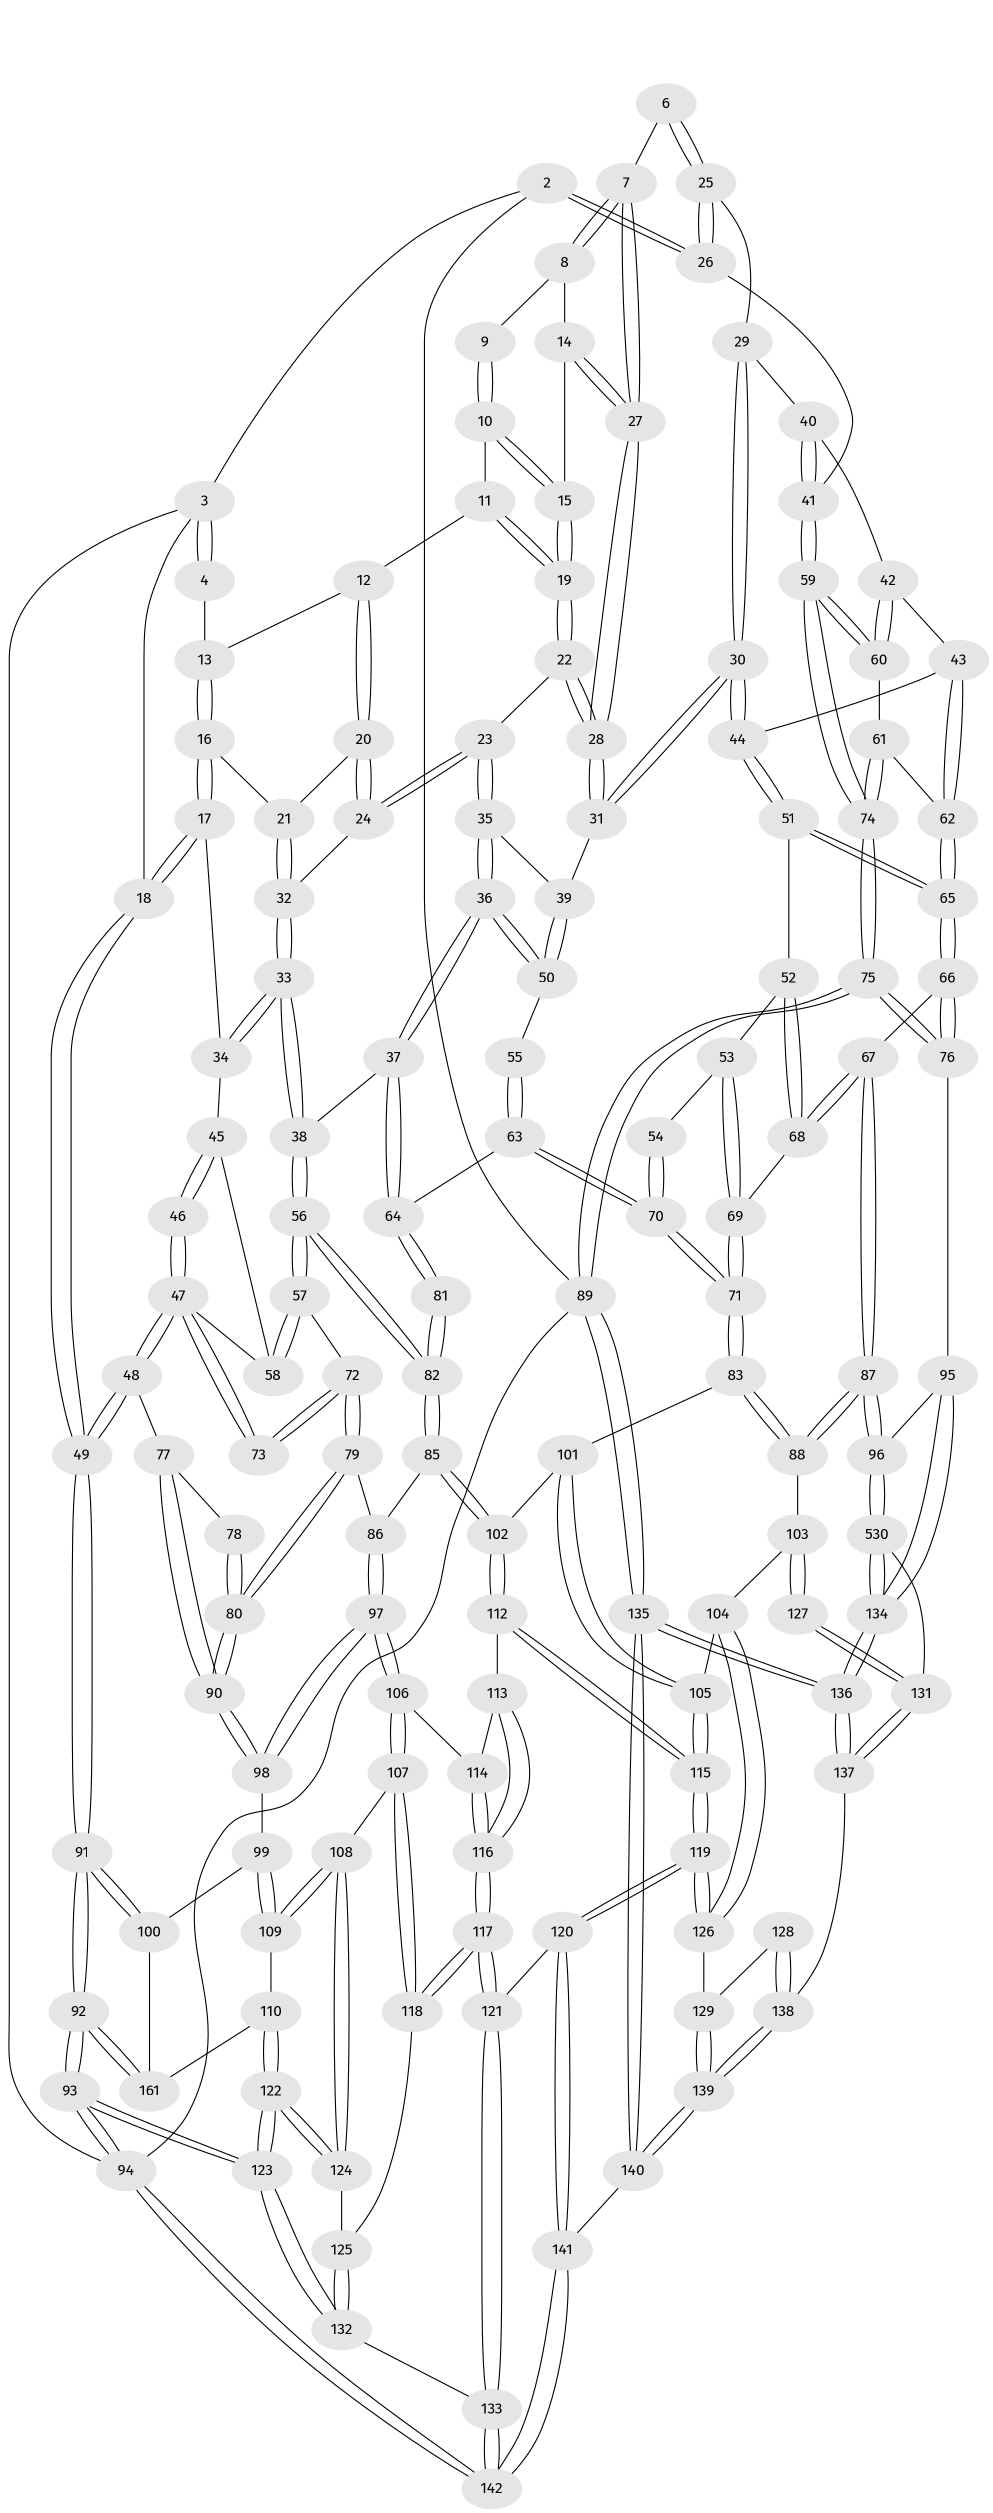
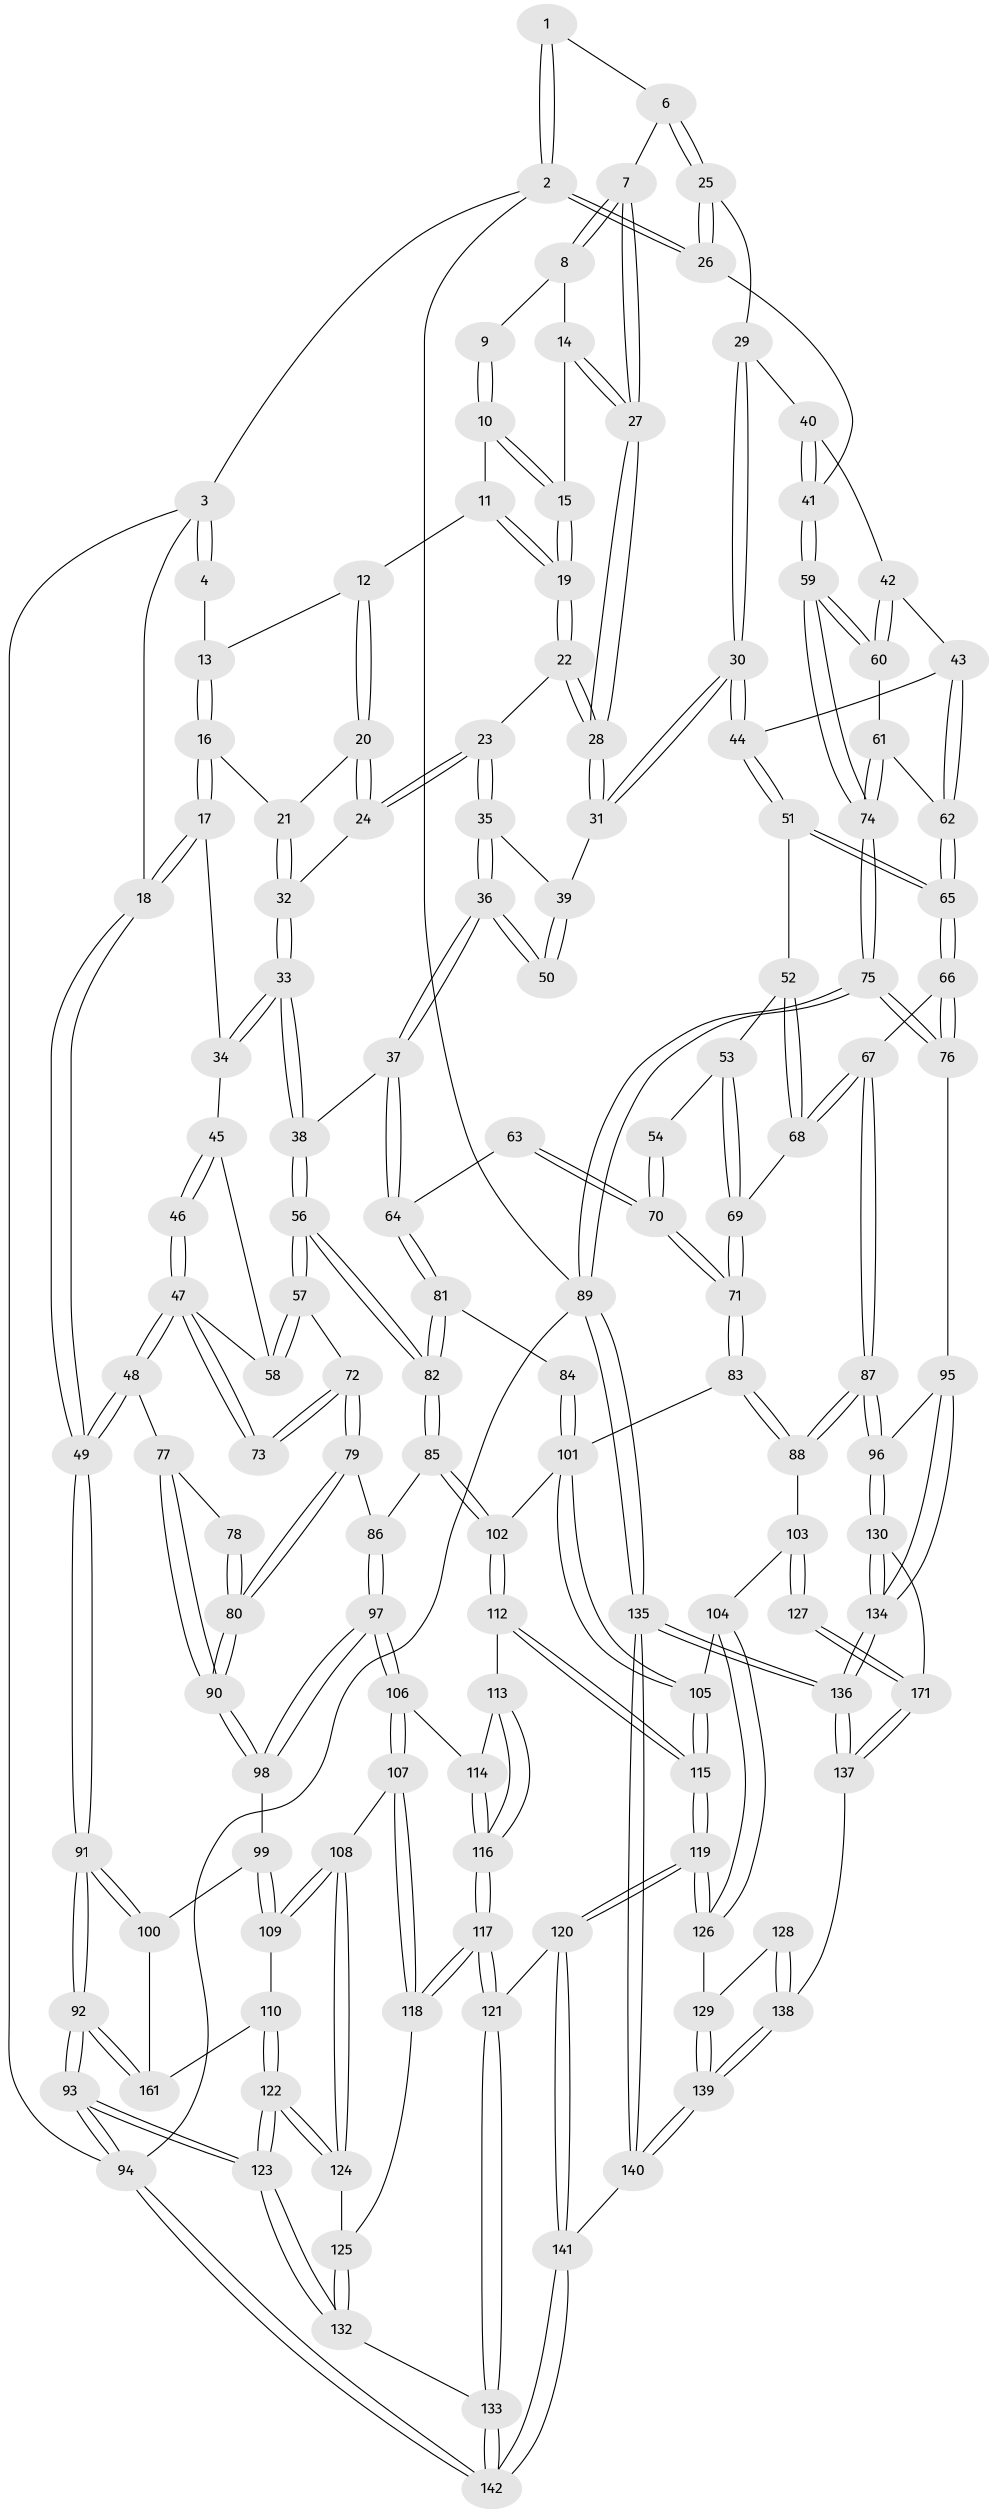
none -> (547, 24)
(515, 1058) -> none
none -> (568, 1376)
(877, 1535) -> (877, 1535)
(921, 1694) -> (921, 1694)
